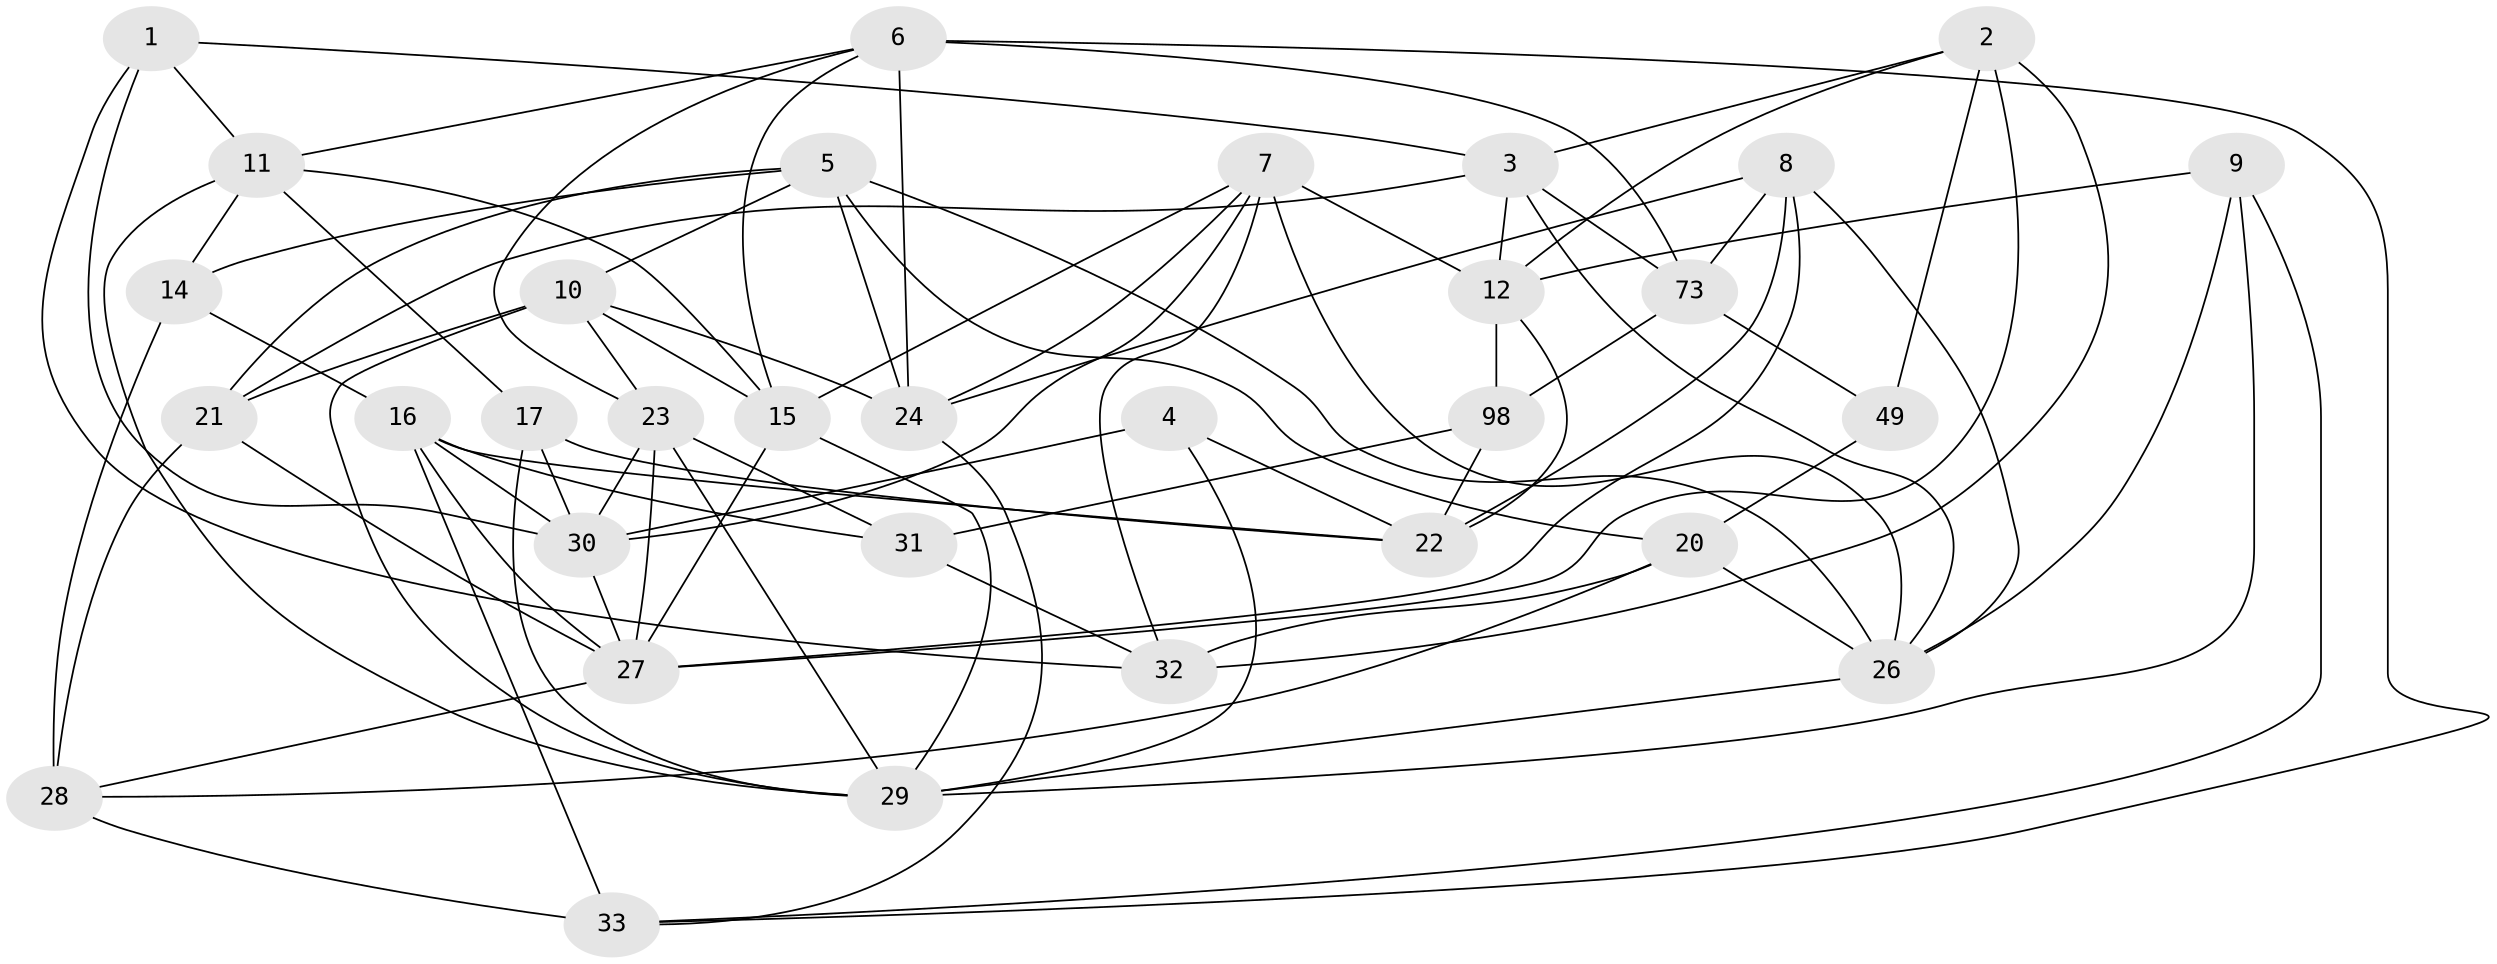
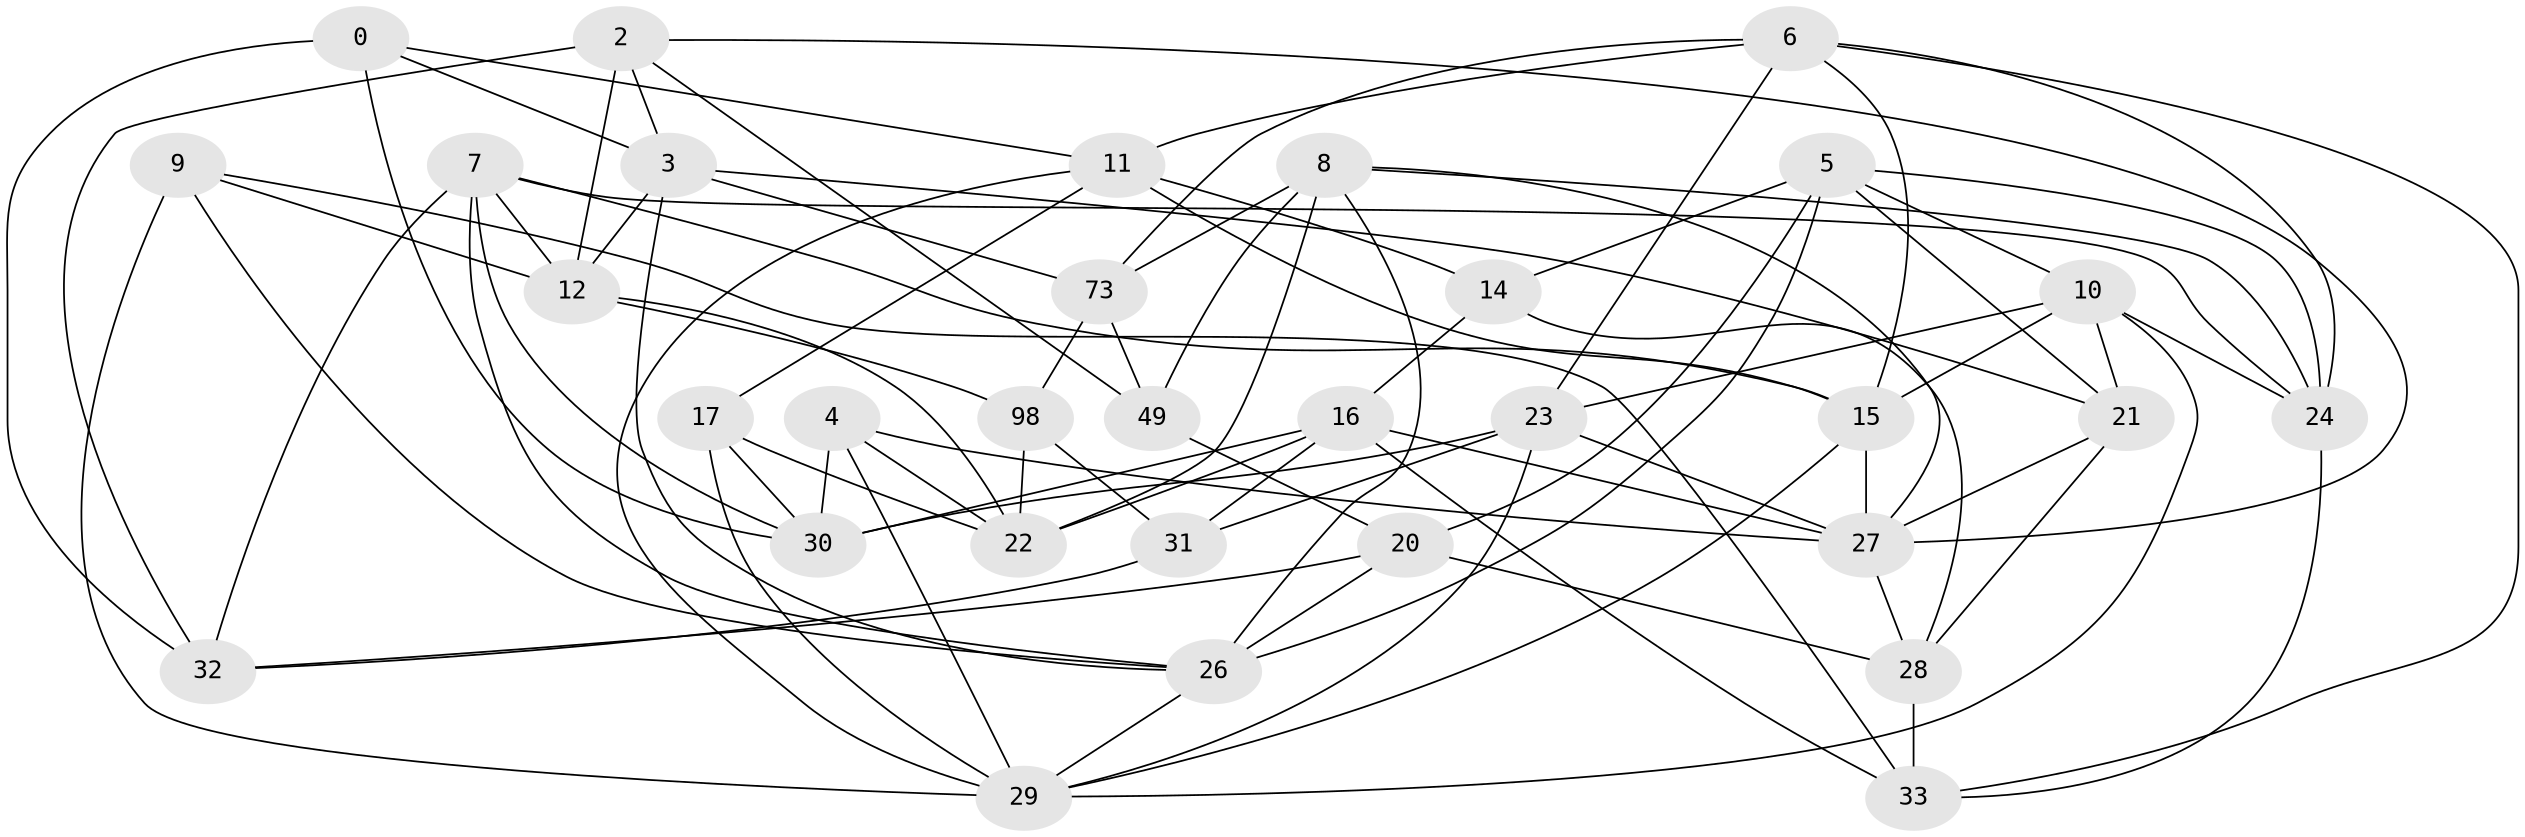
(151, 39) -> (361, 39)
none -> (1222, 284)
(606, 607) -> (1393, 505)
